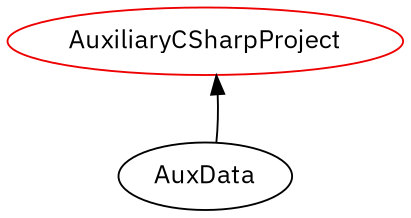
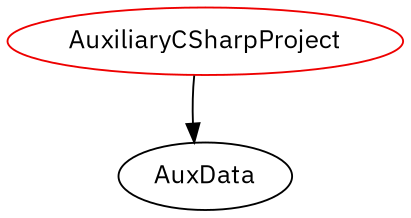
(218, 118) -> (193, 100)
